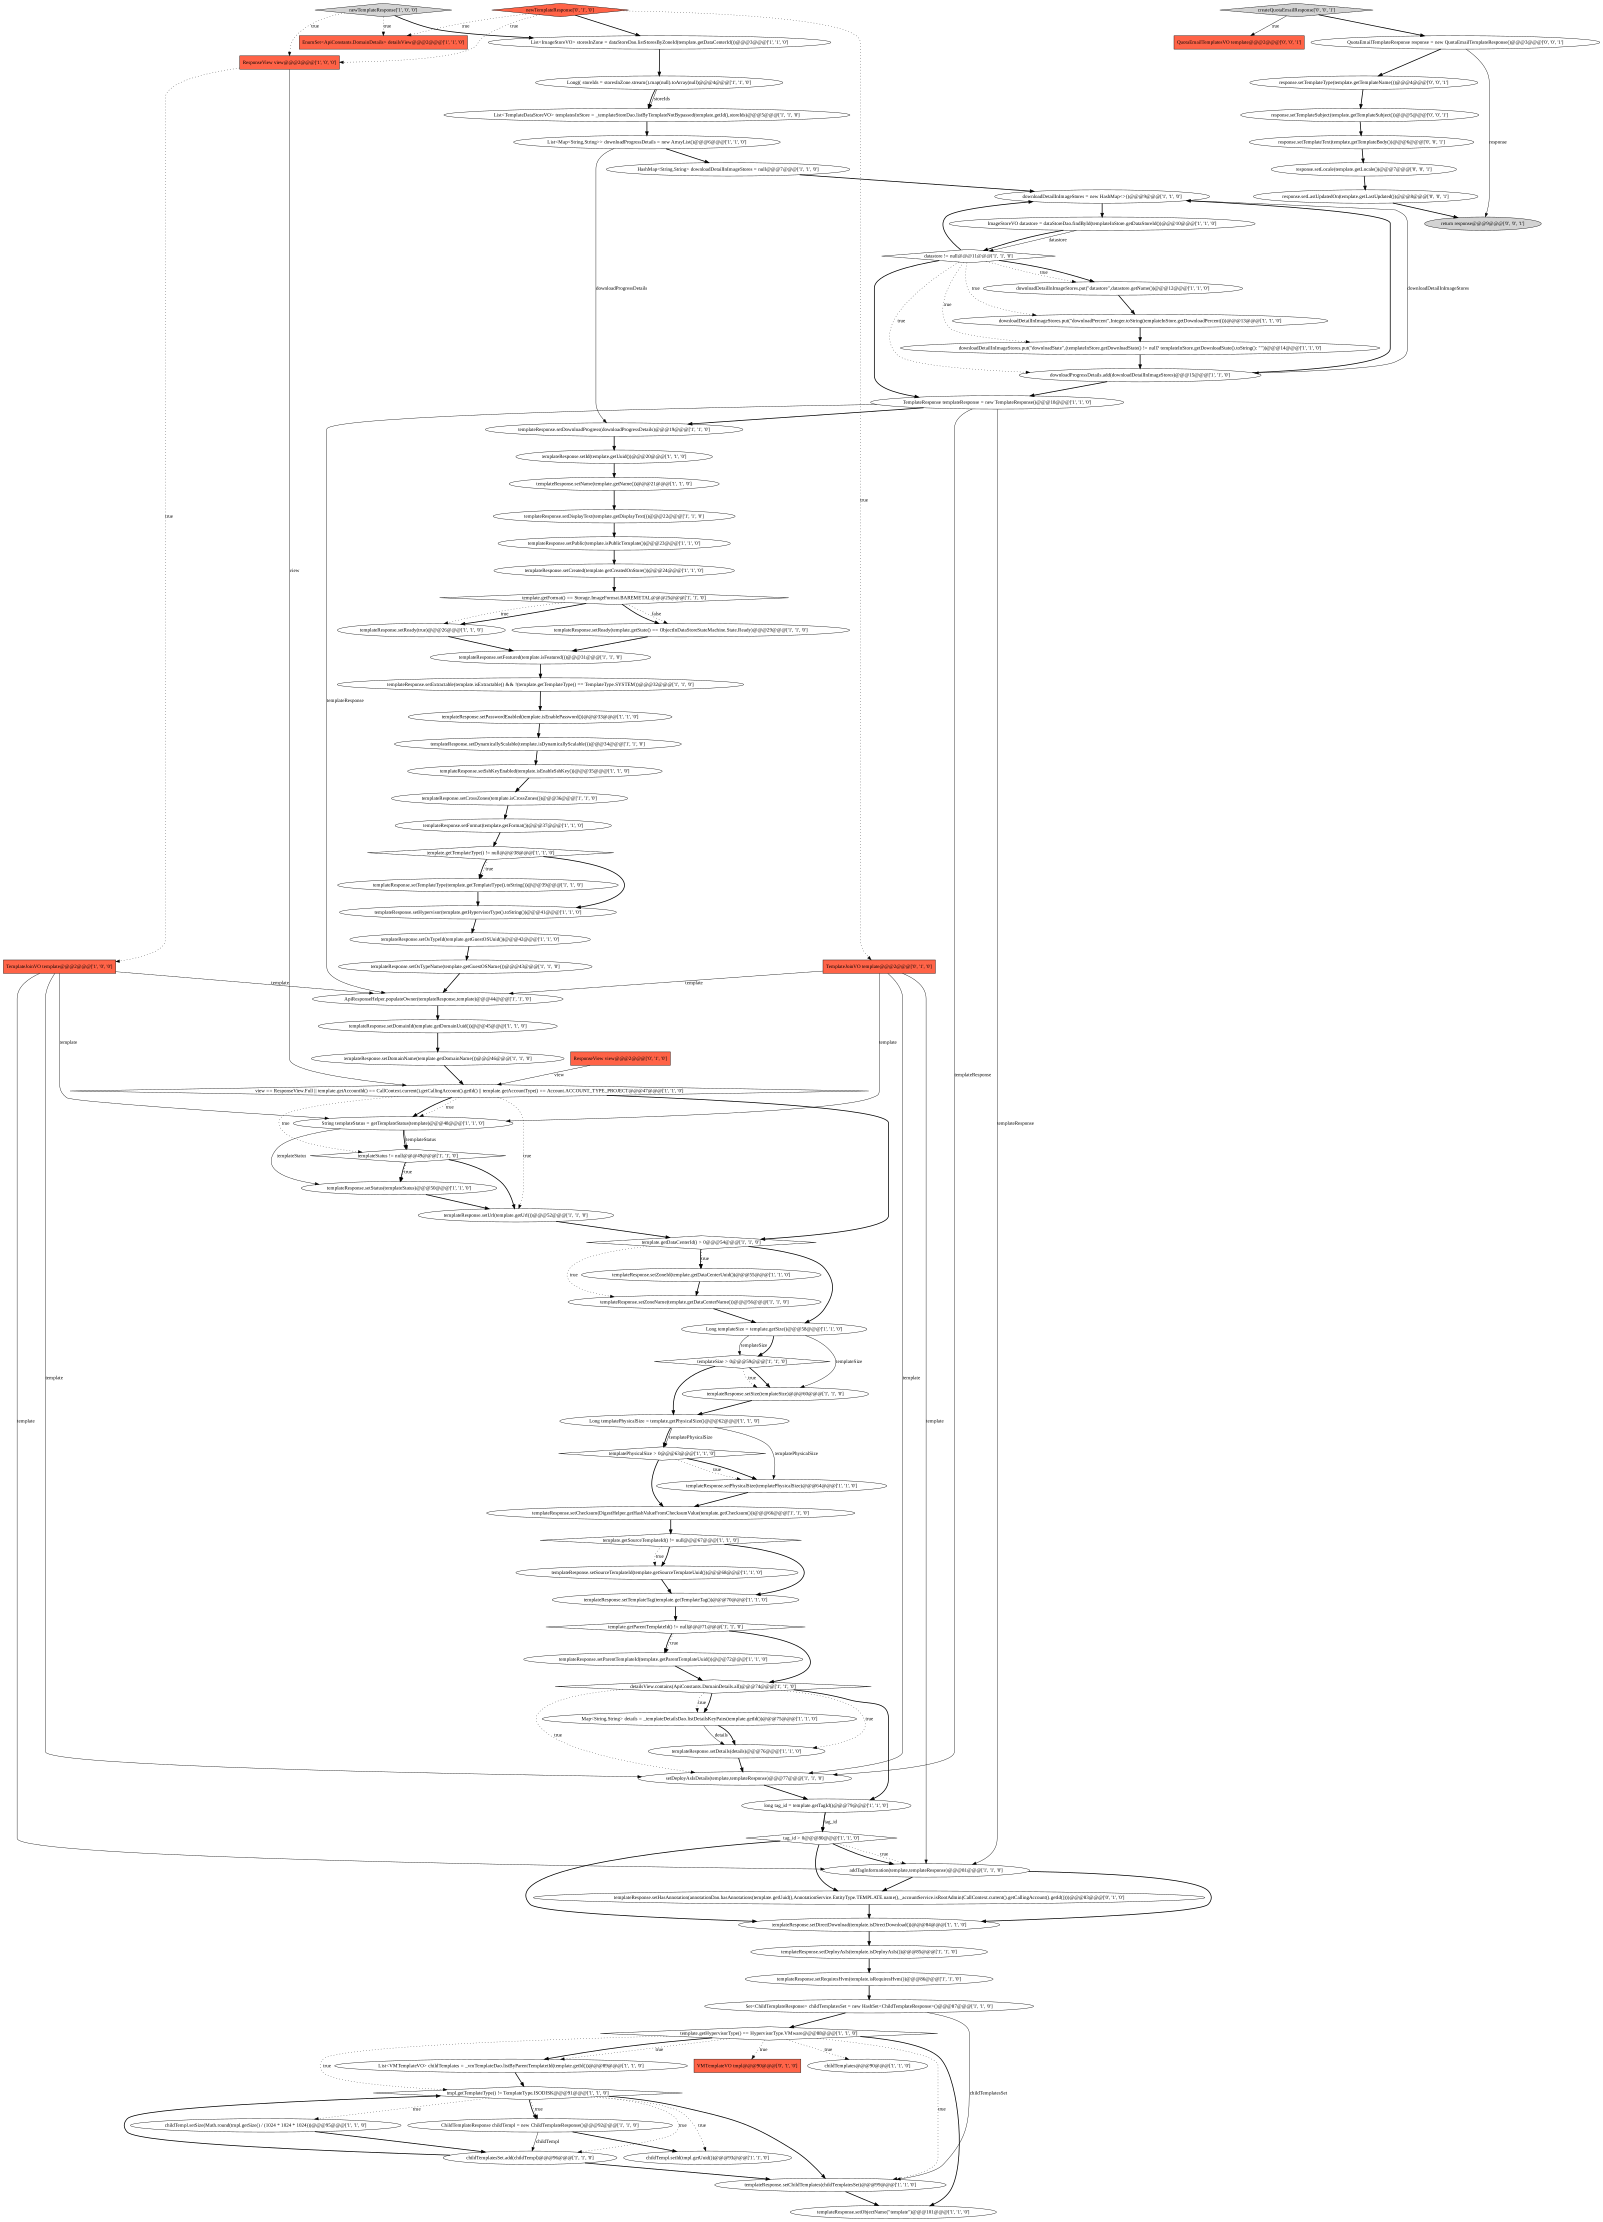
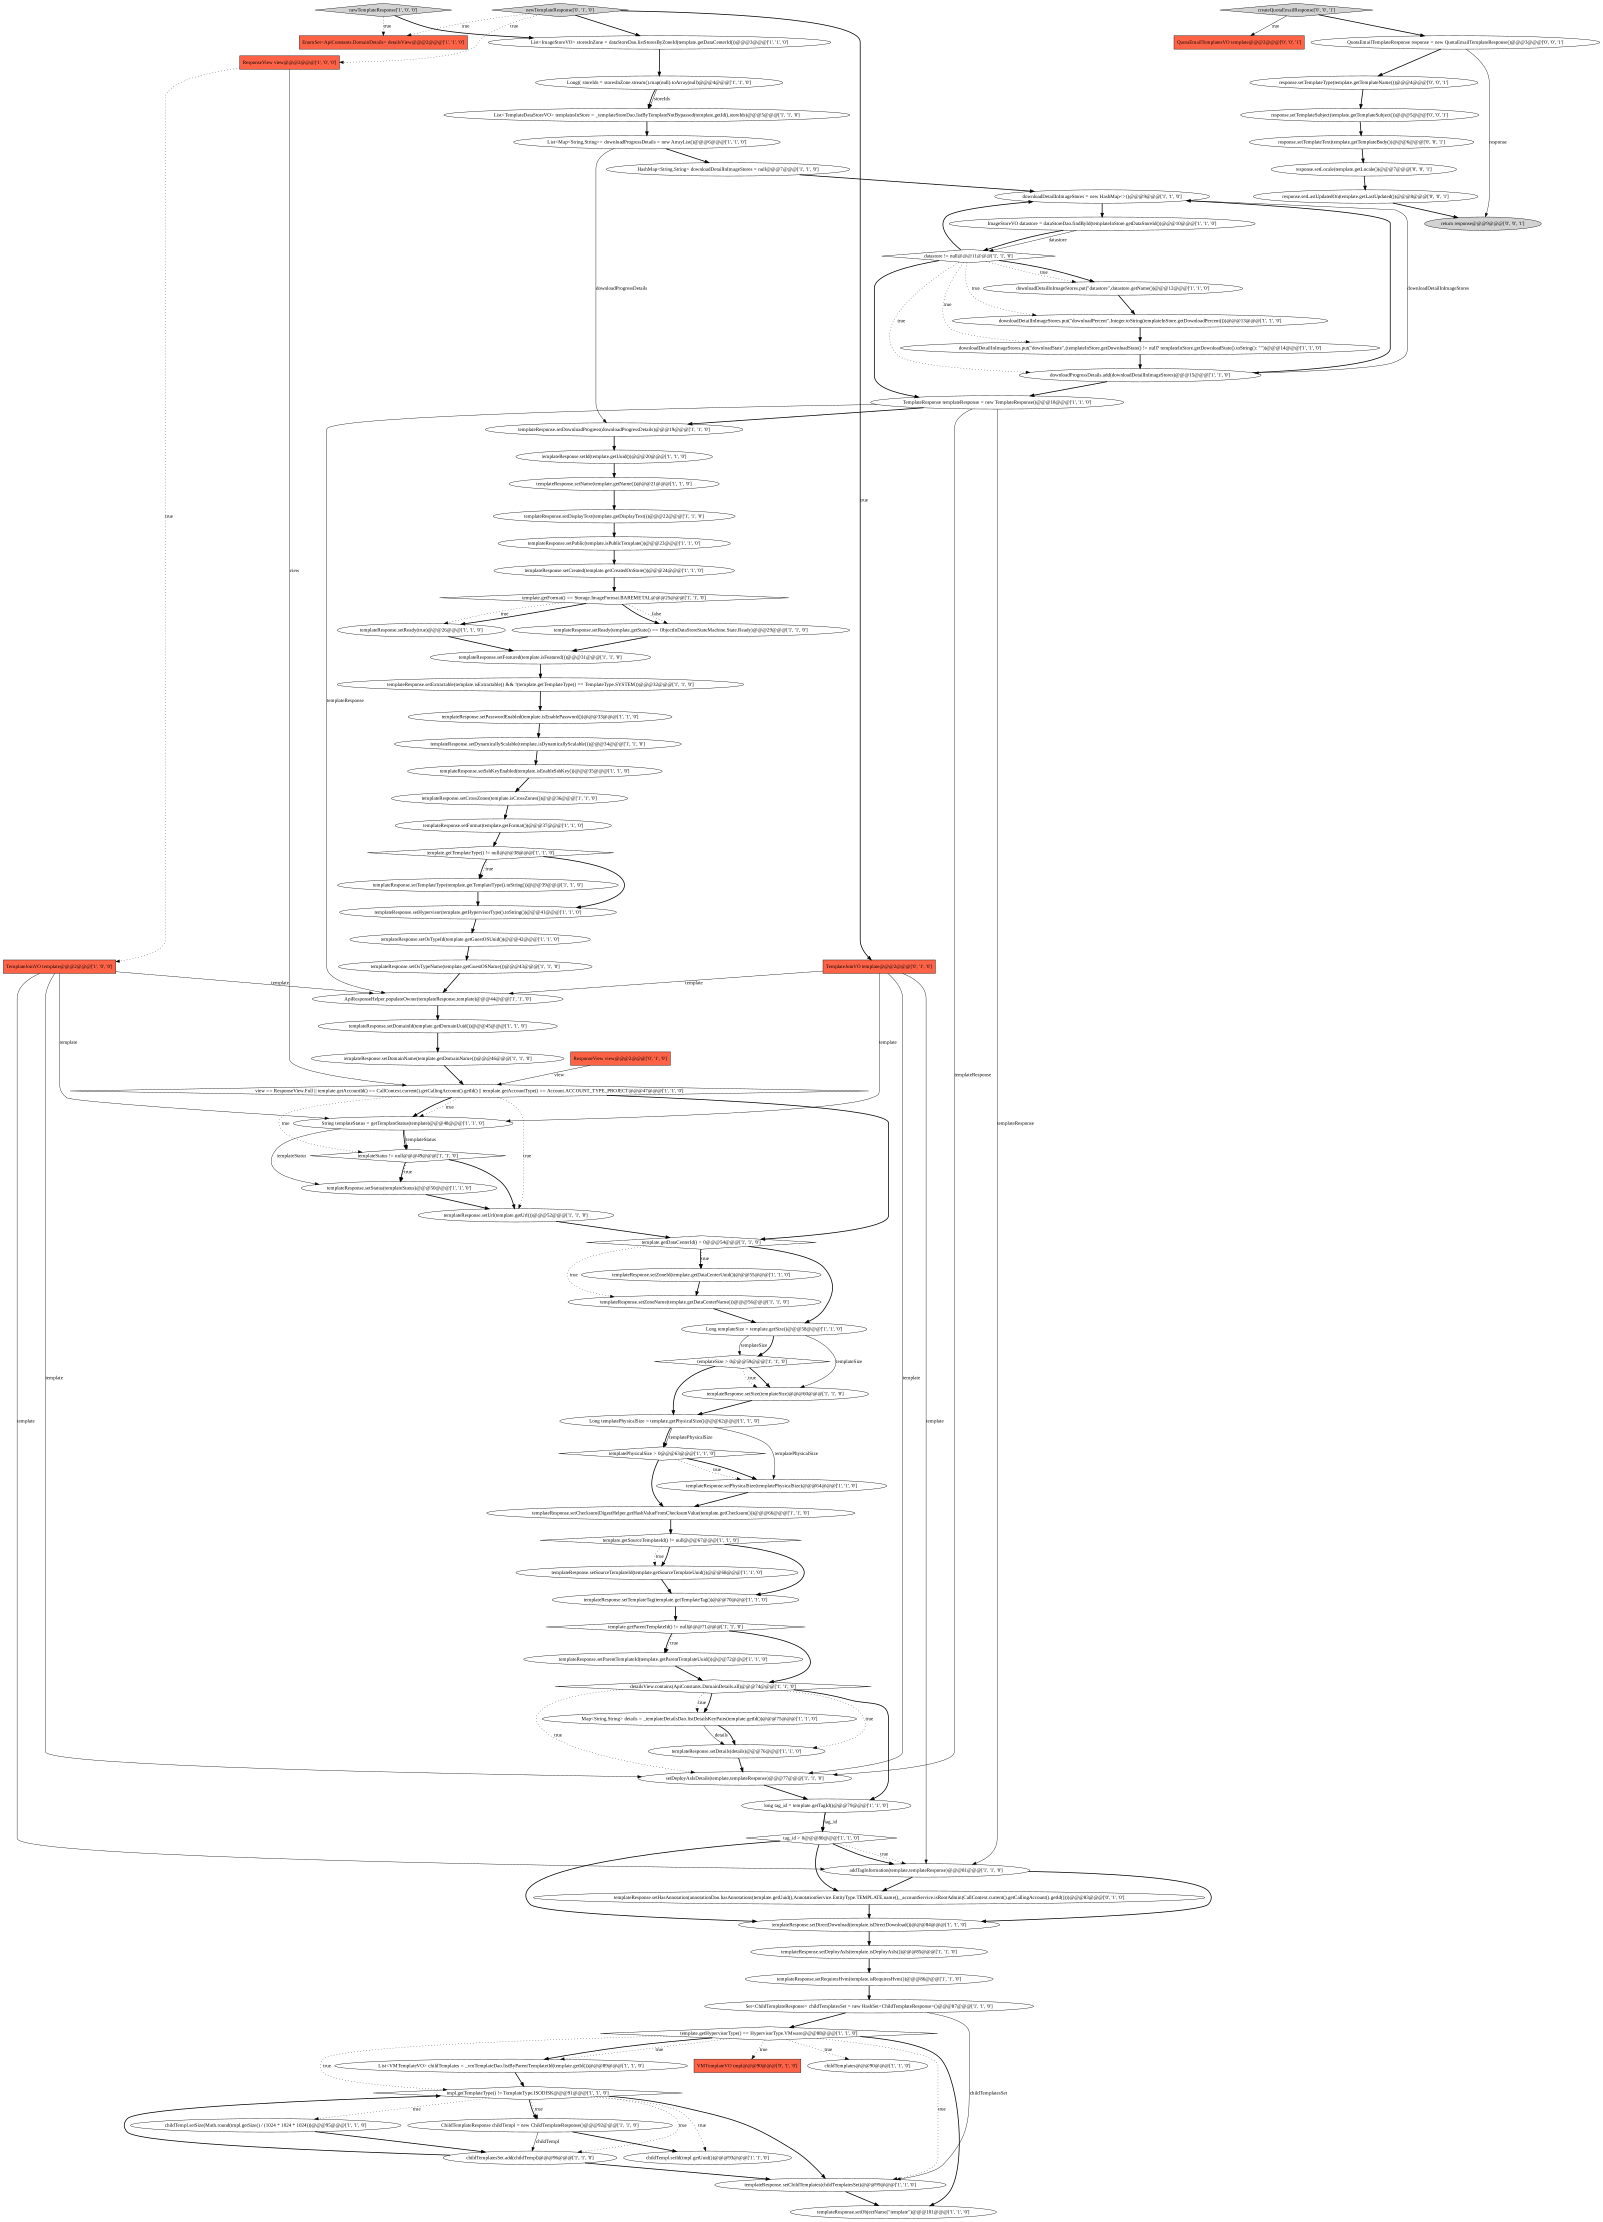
(560, 10) -> (560, 10)
(311, 25) -> none
(860, 378) -> (860, 378)
